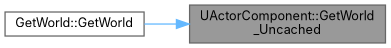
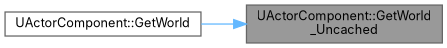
(75, 24) -> (103, 24)
